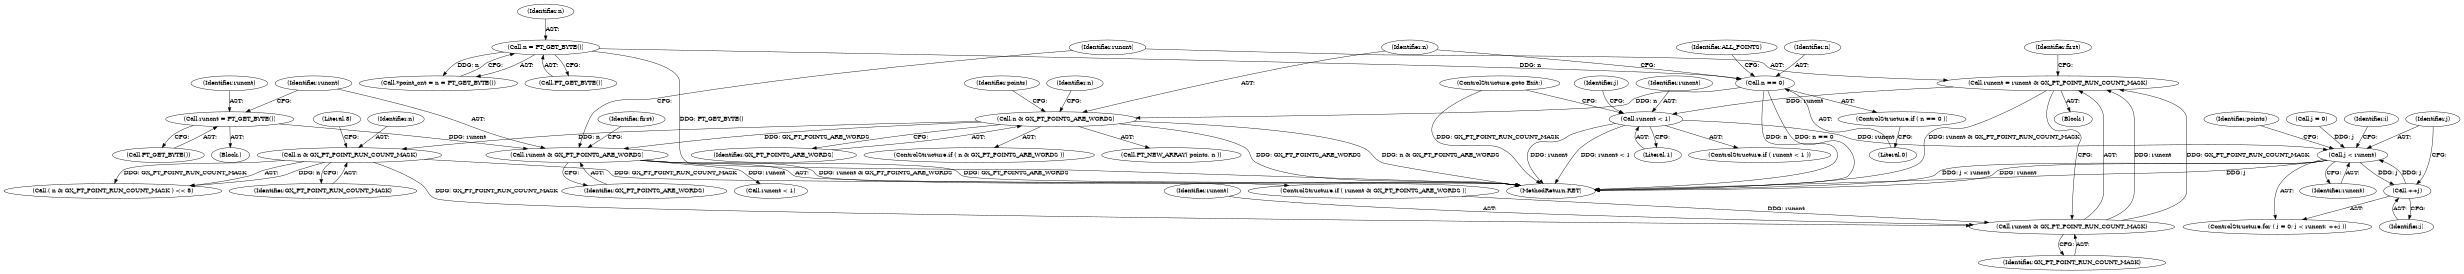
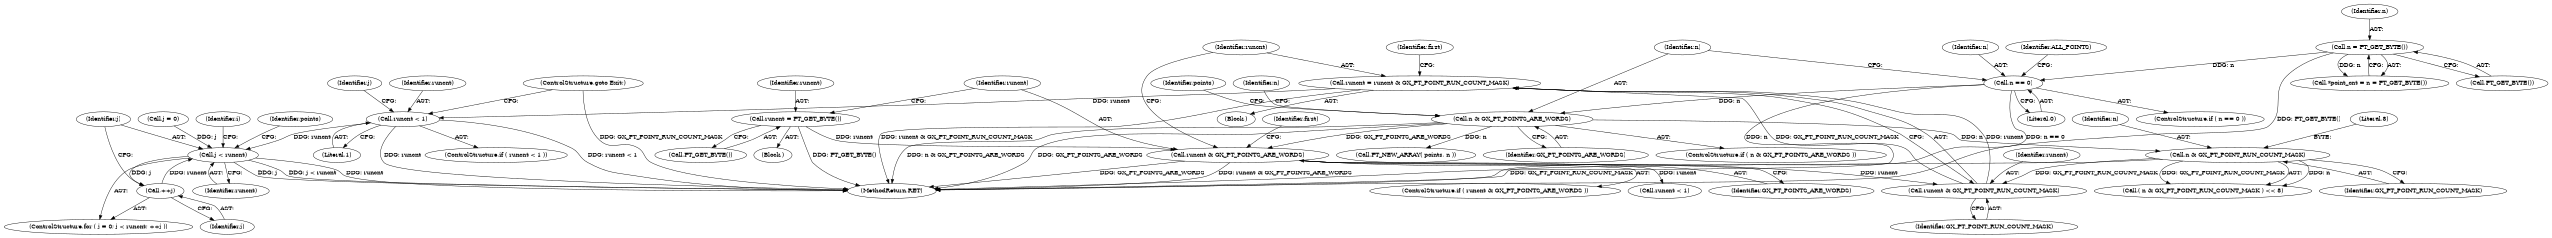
(1898, 135) -> (2019, 102)
(352, 137) -> (2324, 137)
(1129, 137) -> (1476, 137)
none -> (816, 166)
(2412, 173) -> (188, 173)
(1723, 210) -> (1617, 165)
